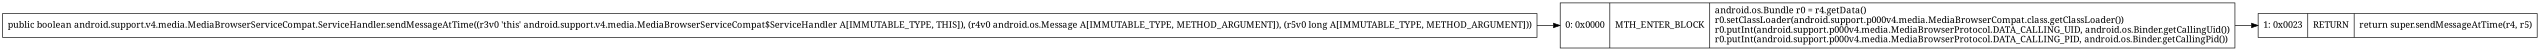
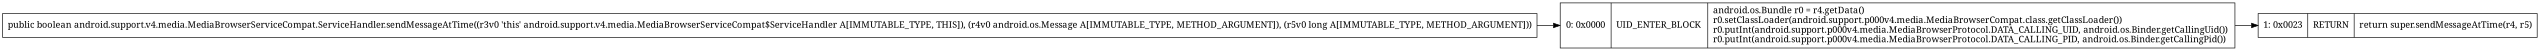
(1660, 25) -> (1659, 25)
